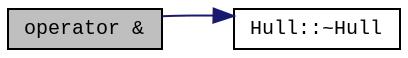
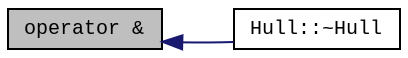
(188, 16) -> (208, 42)
